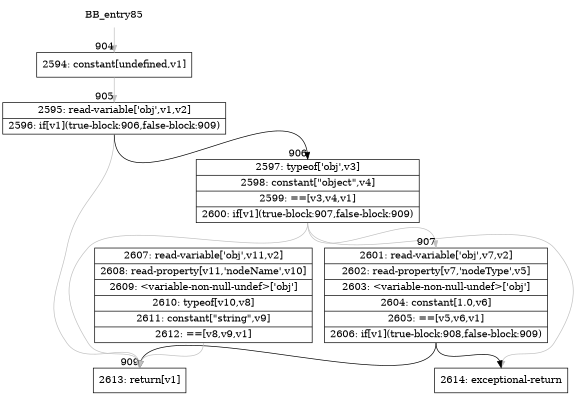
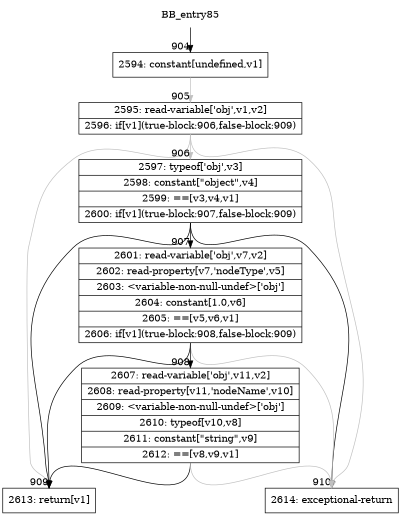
(114, 36) -> (190, 36)
(208, 148) -> (190, 143)
(508, 235) -> (339, 293)
(369, 236) -> (190, 232)
(121, 237) -> (41, 293)
none -> (339, 254)
none -> (190, 352)
(175, 356) -> (123, 476)
(465, 356) -> (301, 365)
none -> (258, 476)
